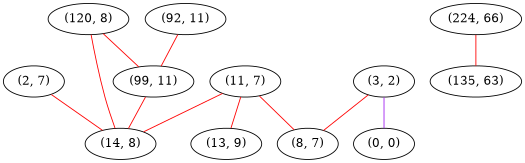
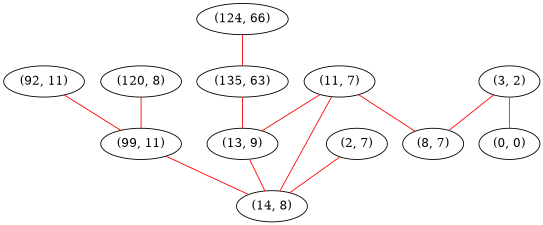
(476, 19) -> (242, 19)
(101, 82) -> (257, 175)
none -> (242, 113)
